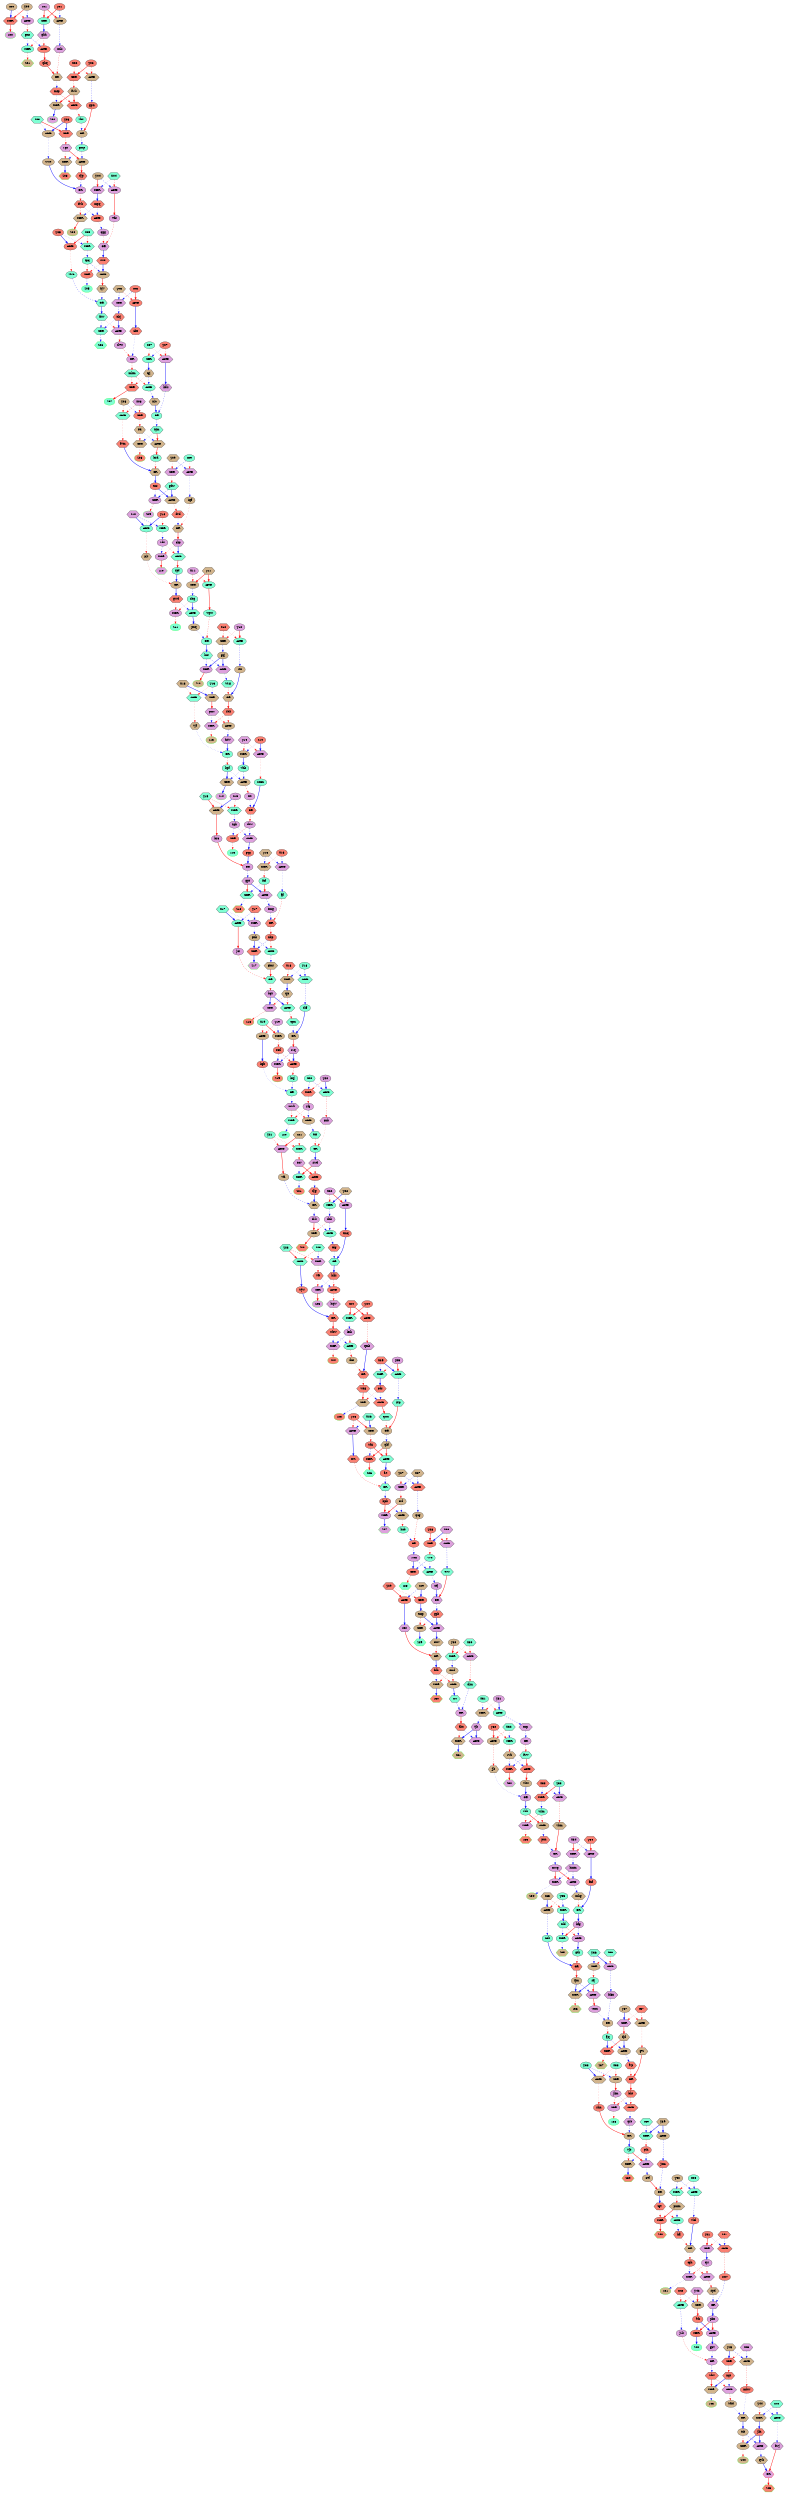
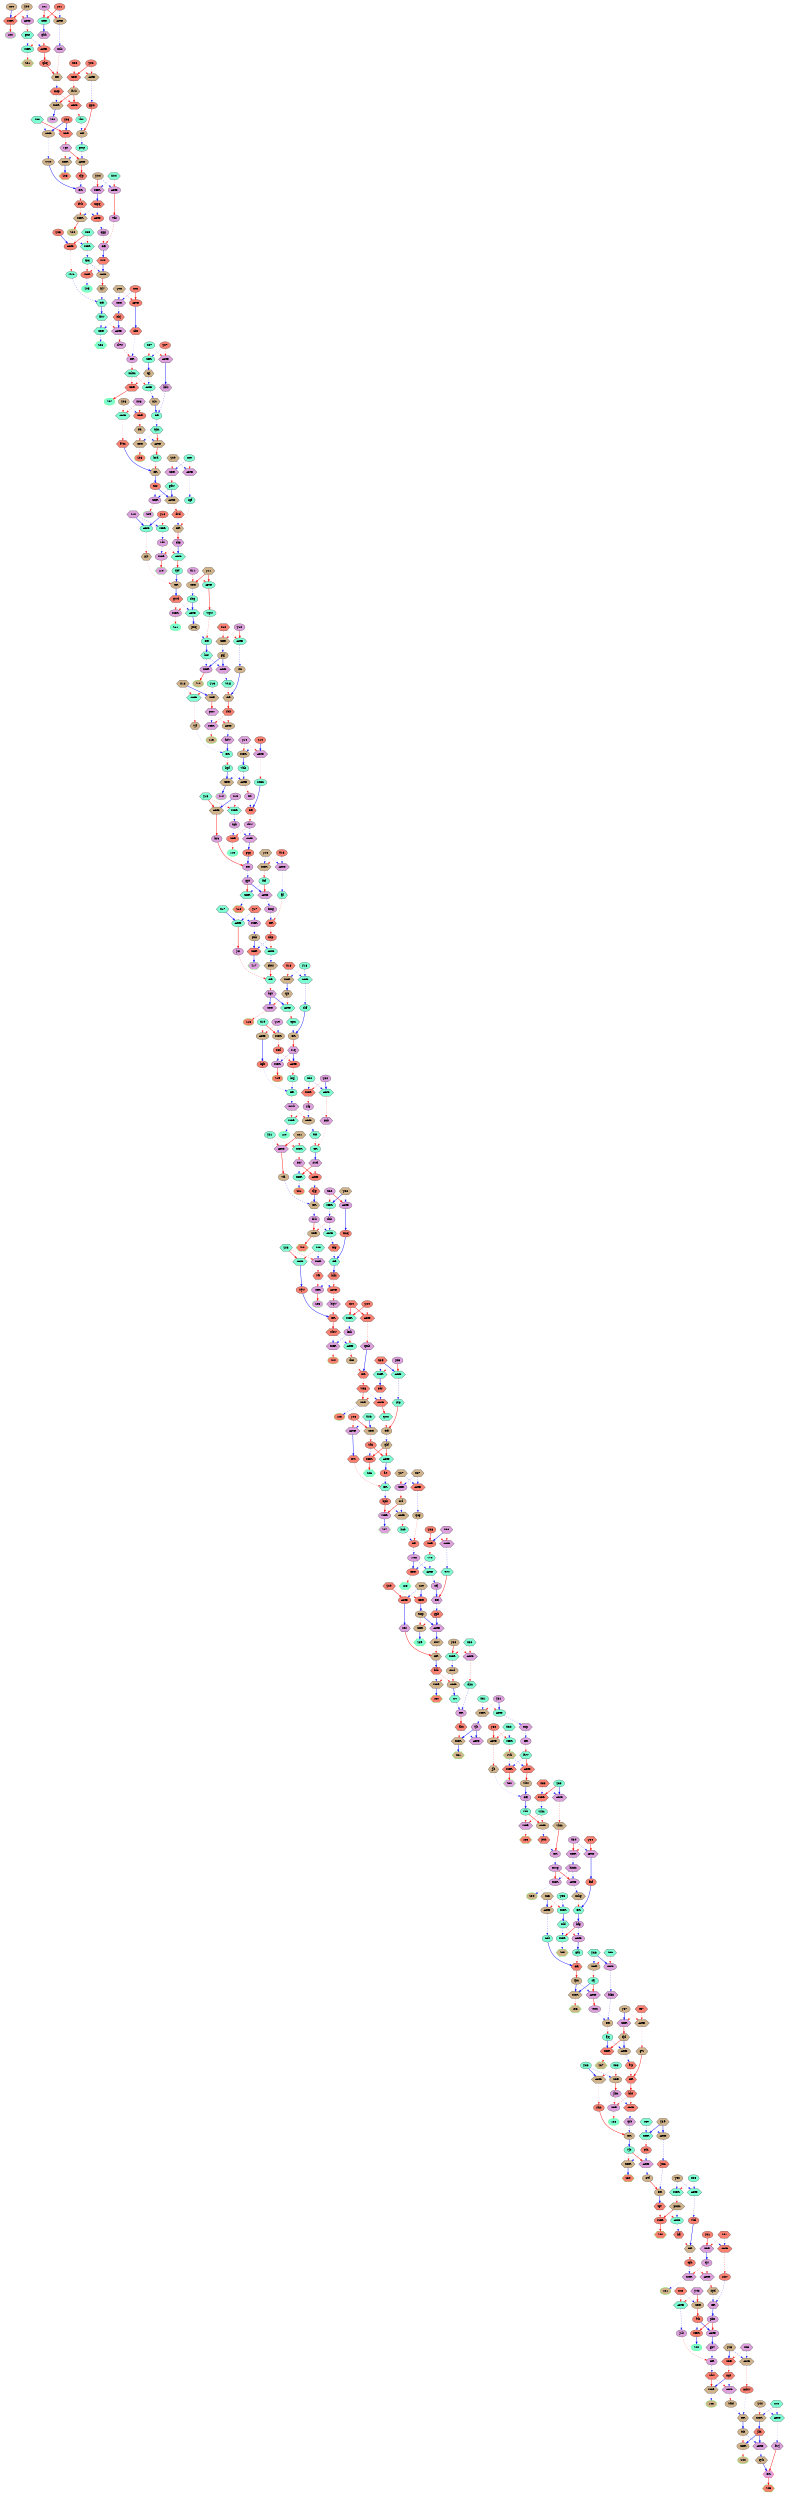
(190, 500) -> (190, 500)
(510, 1755) -> (510, 1755)
